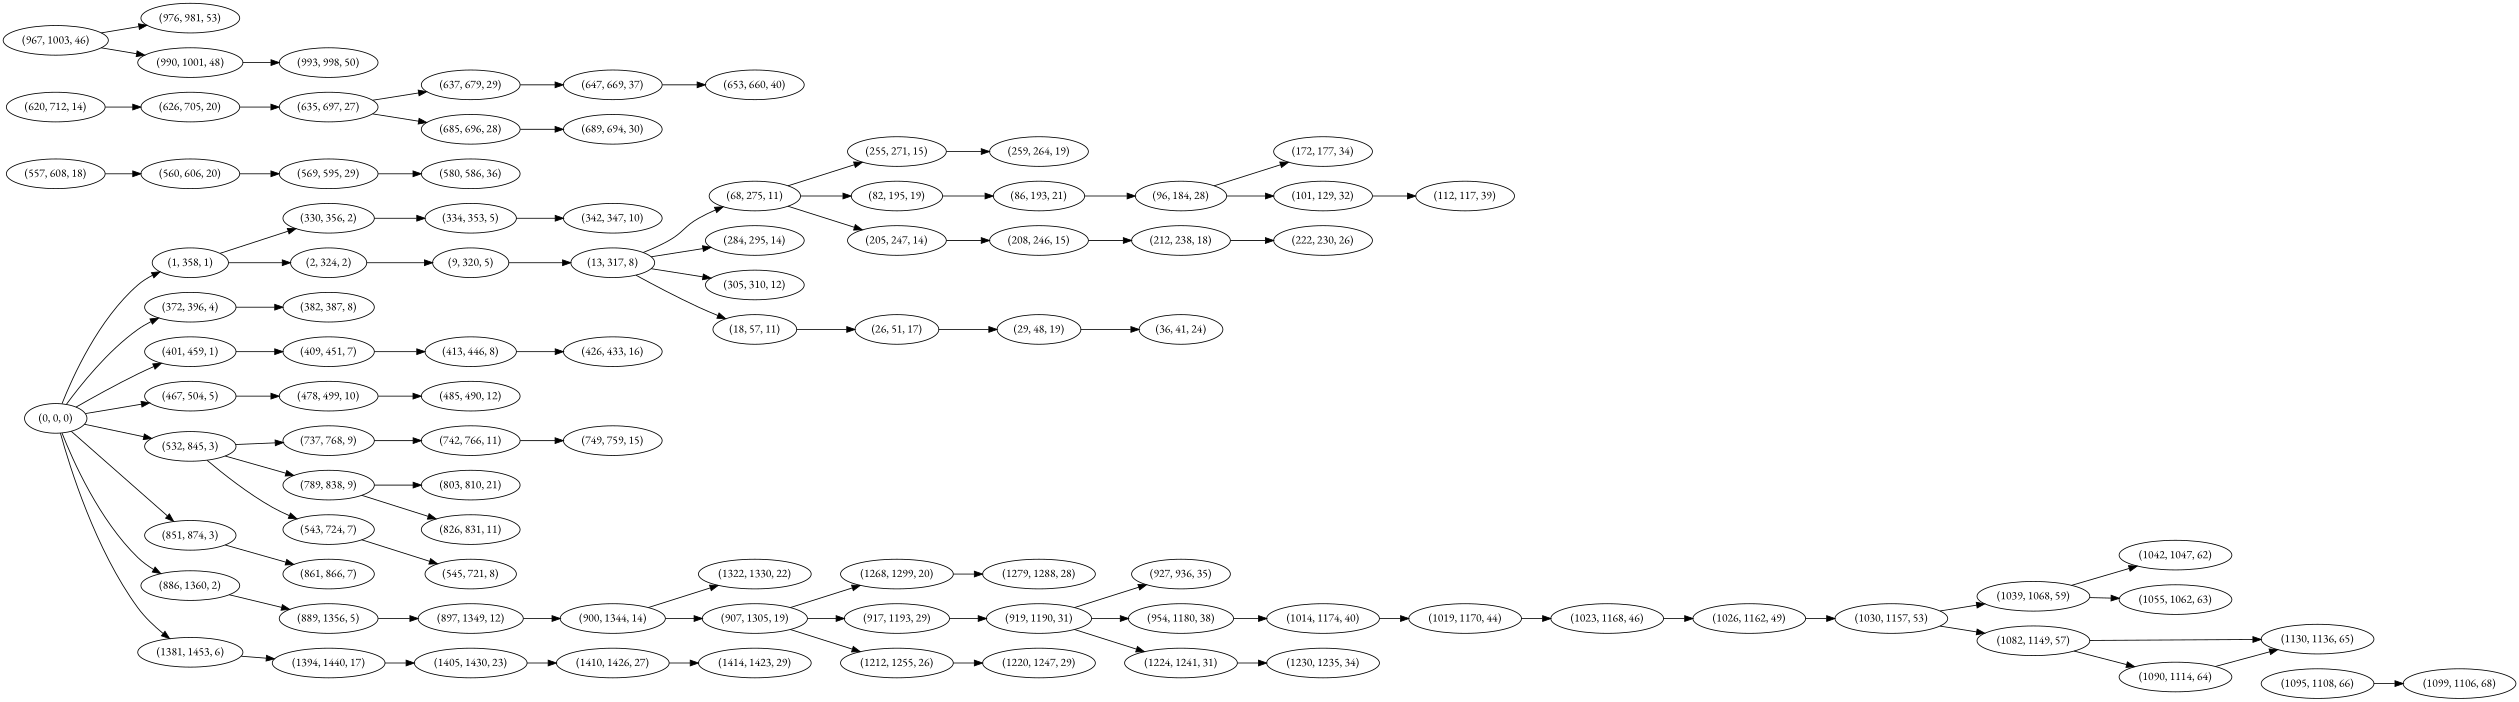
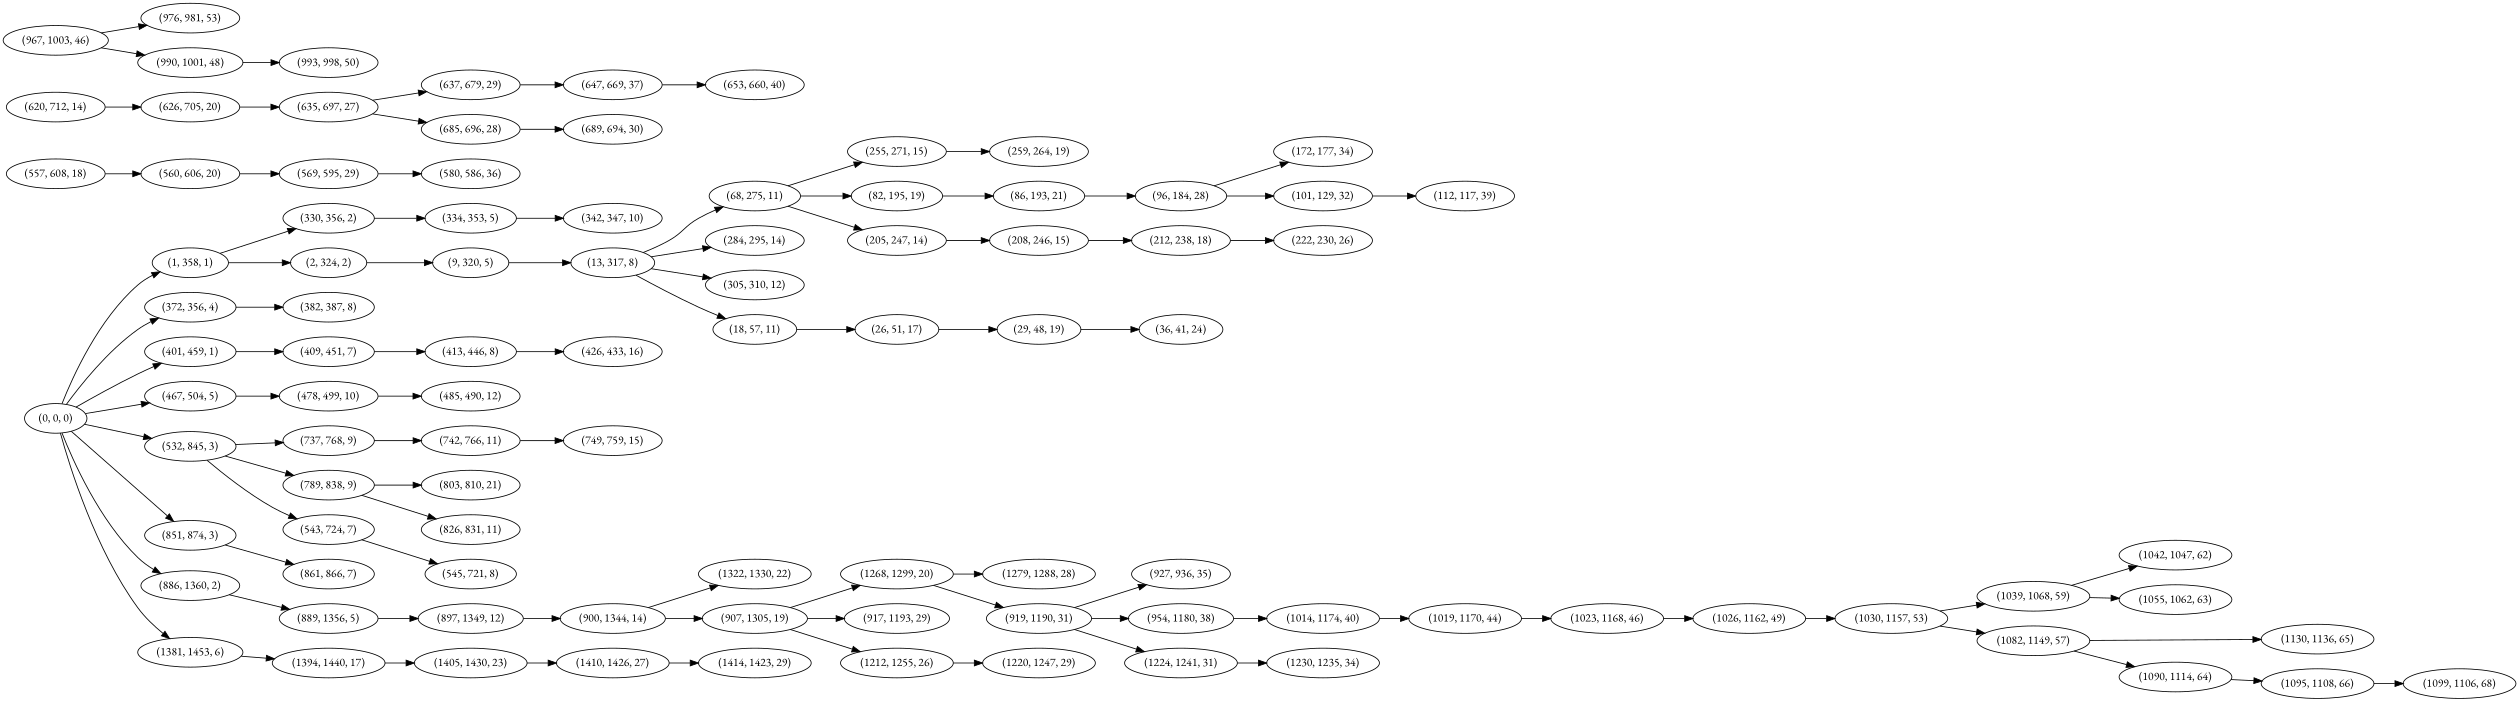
(190, 307) -> (190, 307)
(964, 619) -> (964, 595)
(2243, 659) -> (2242, 680)
